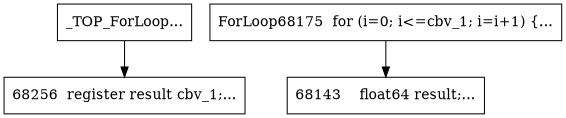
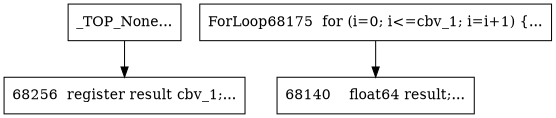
(125, 22) -> (125, 22)
(386, 96) -> (376, 96)
